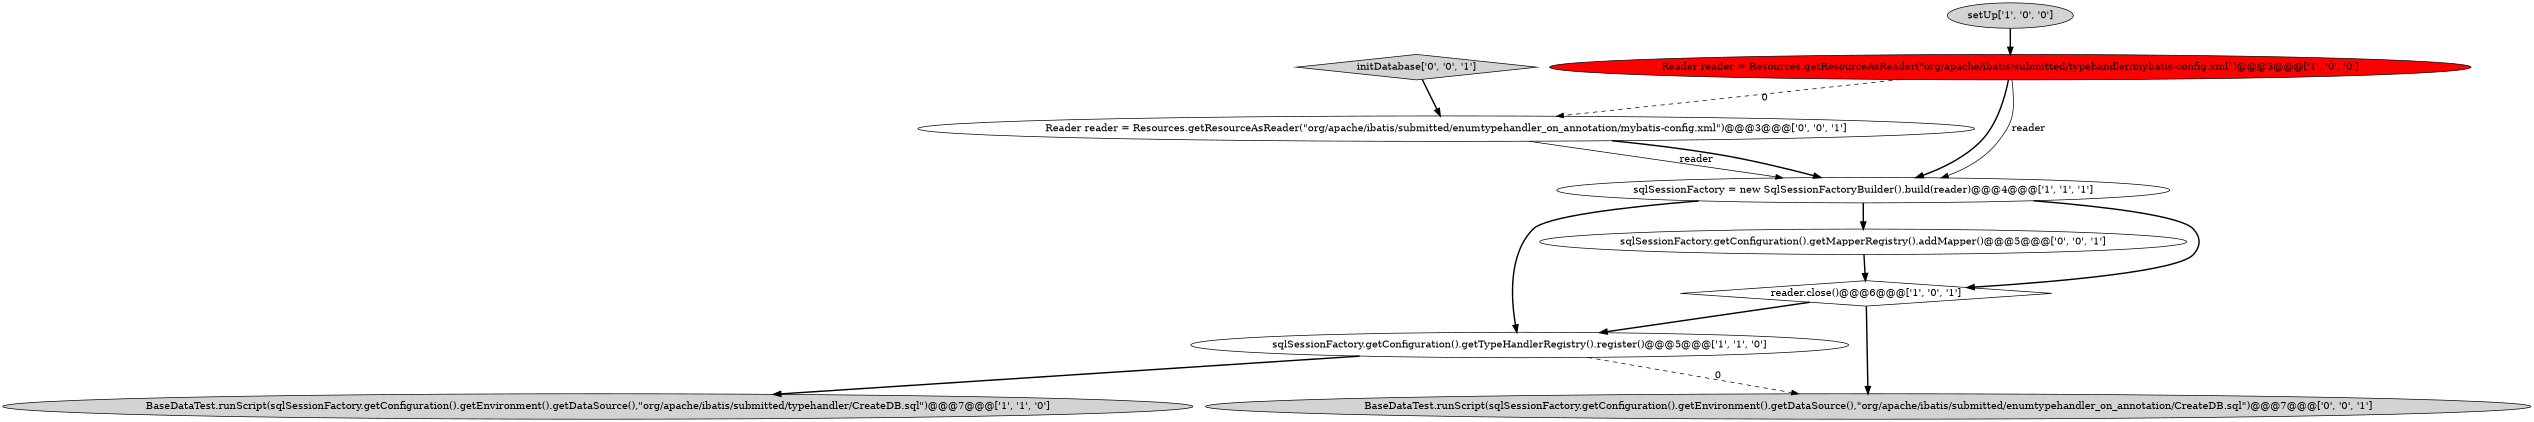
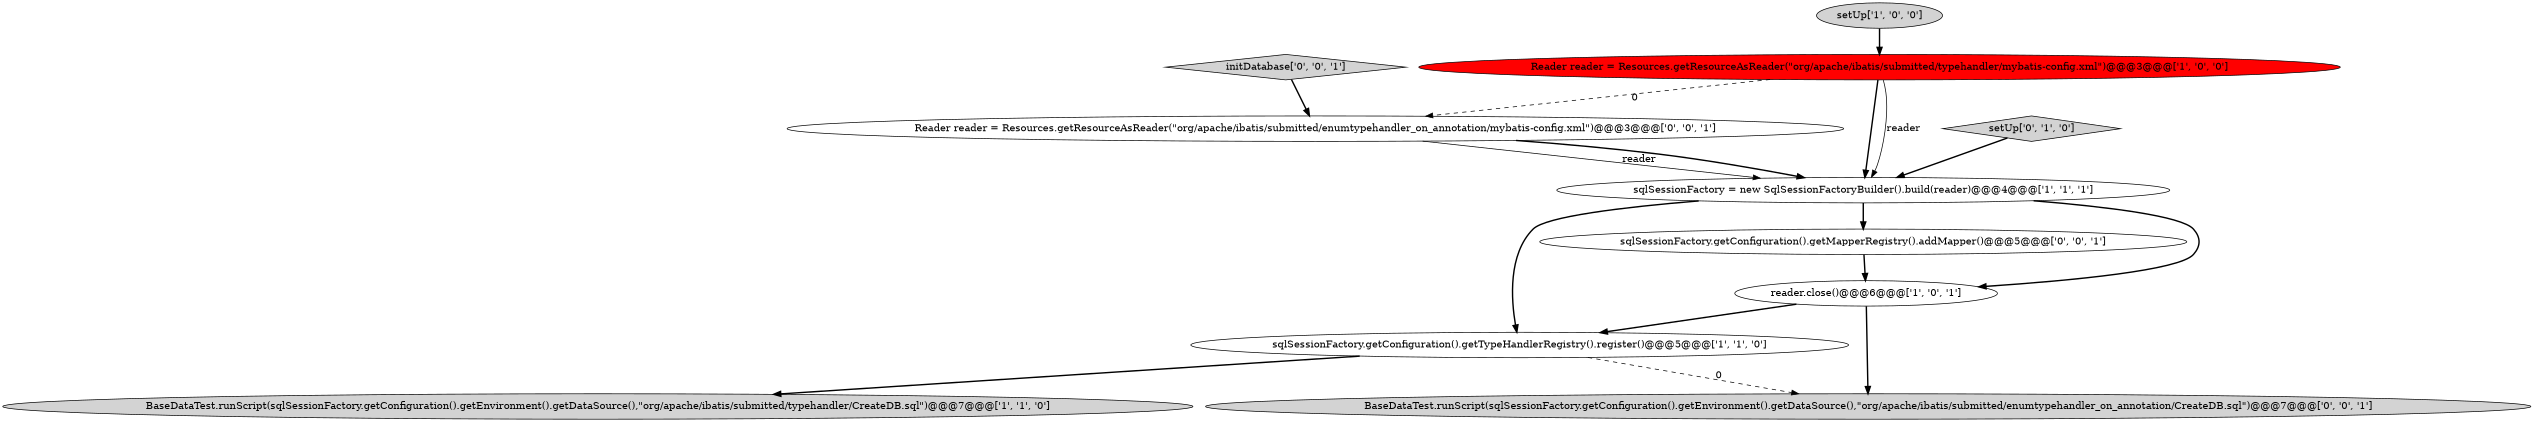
none -> (2032, 129)
(1866, 293) -> (1866, 293)
